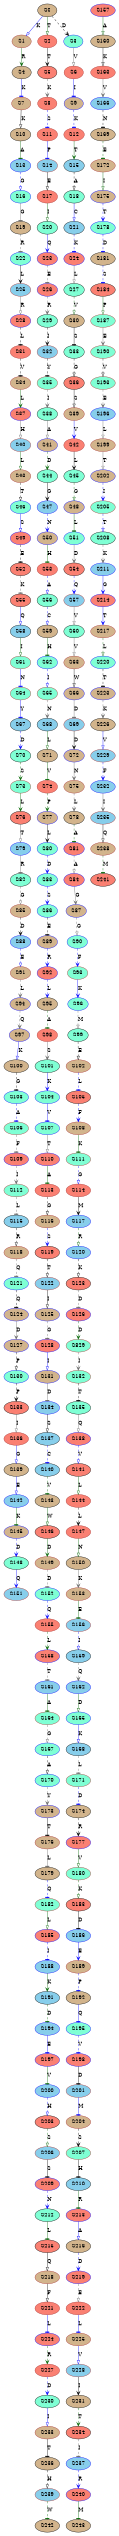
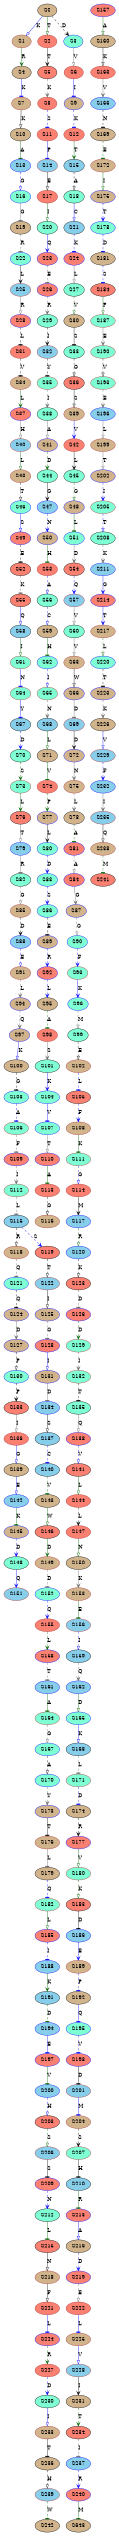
(47, 1235) -> (30, 1236)
(78, 1346) -> (78, 1346)
(49, 2262) -> (49, 2262)
(78, 2526) -> (78, 2526)
